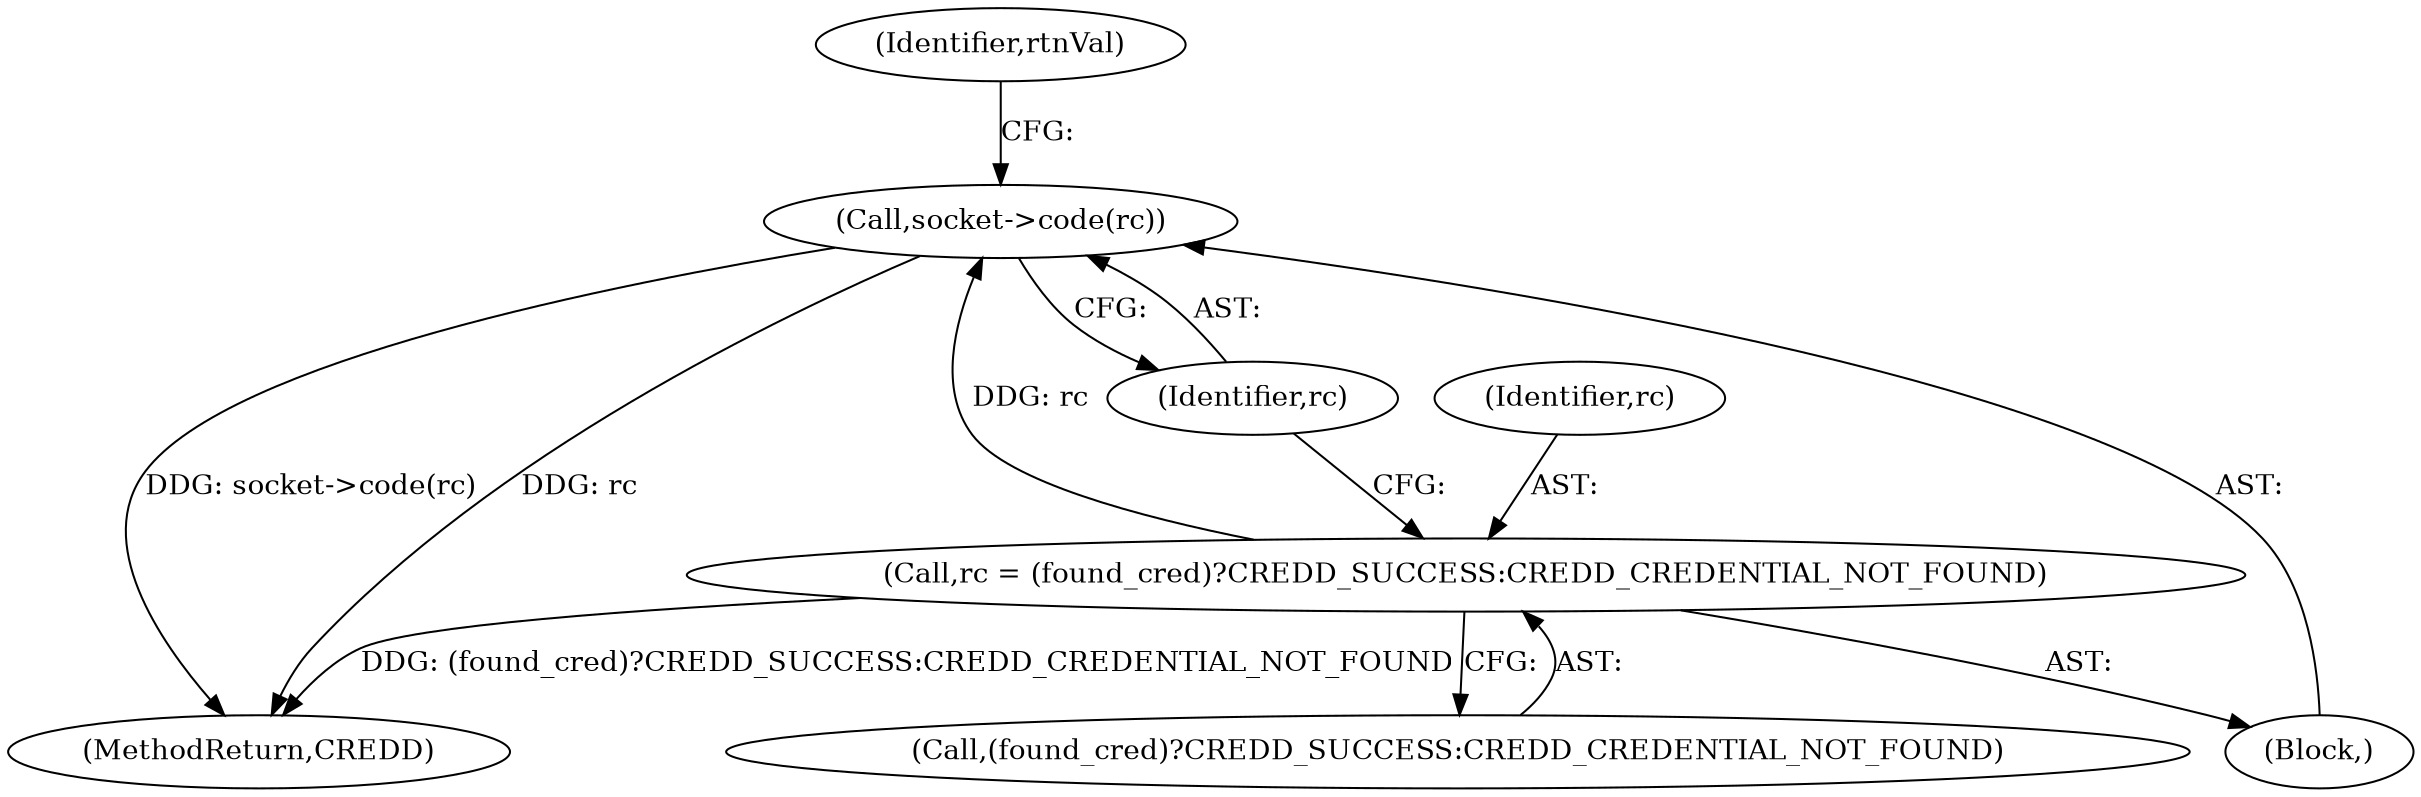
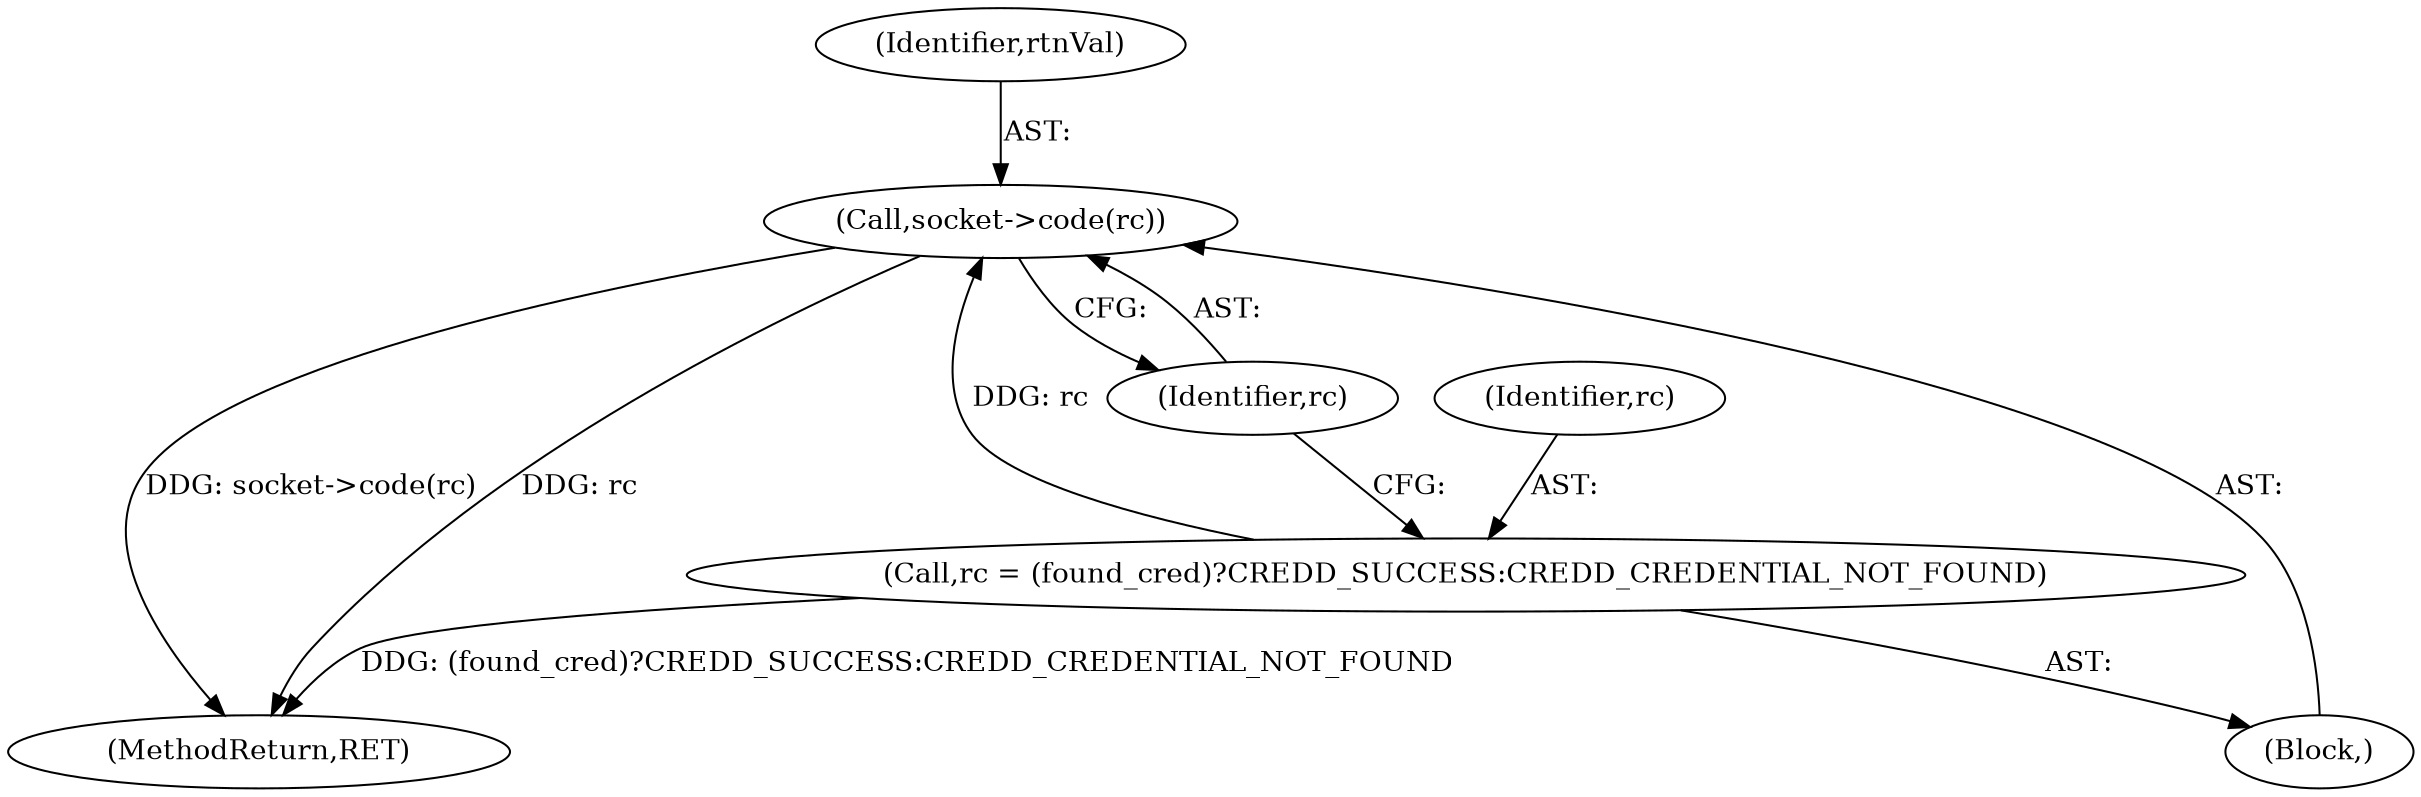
(1042, 133) -> (1042, 133)
(259, 752) -> (259, 752)
(1458, 752) -> none
